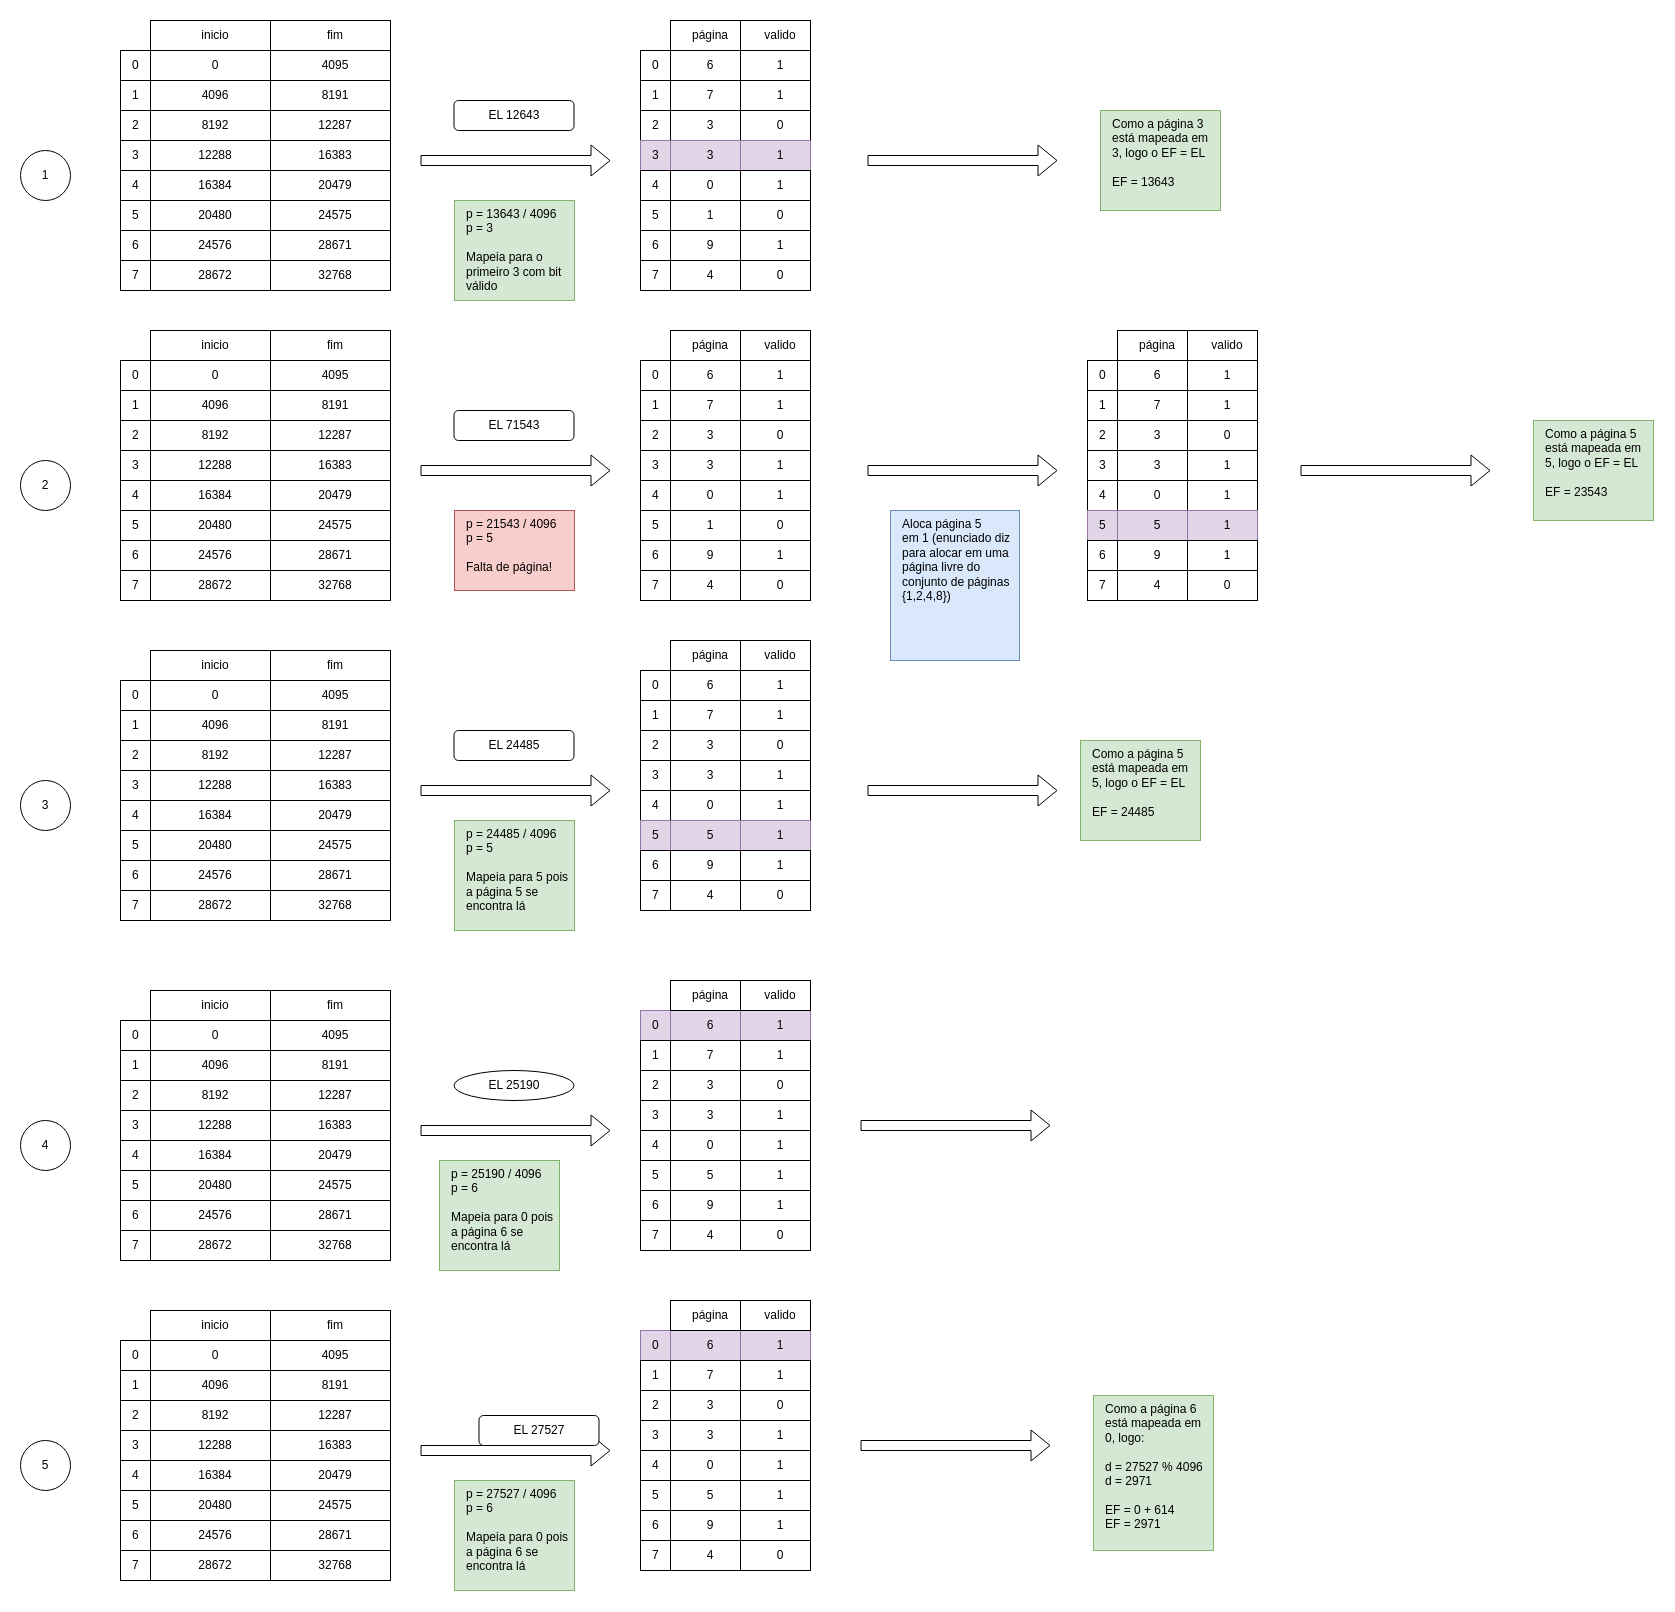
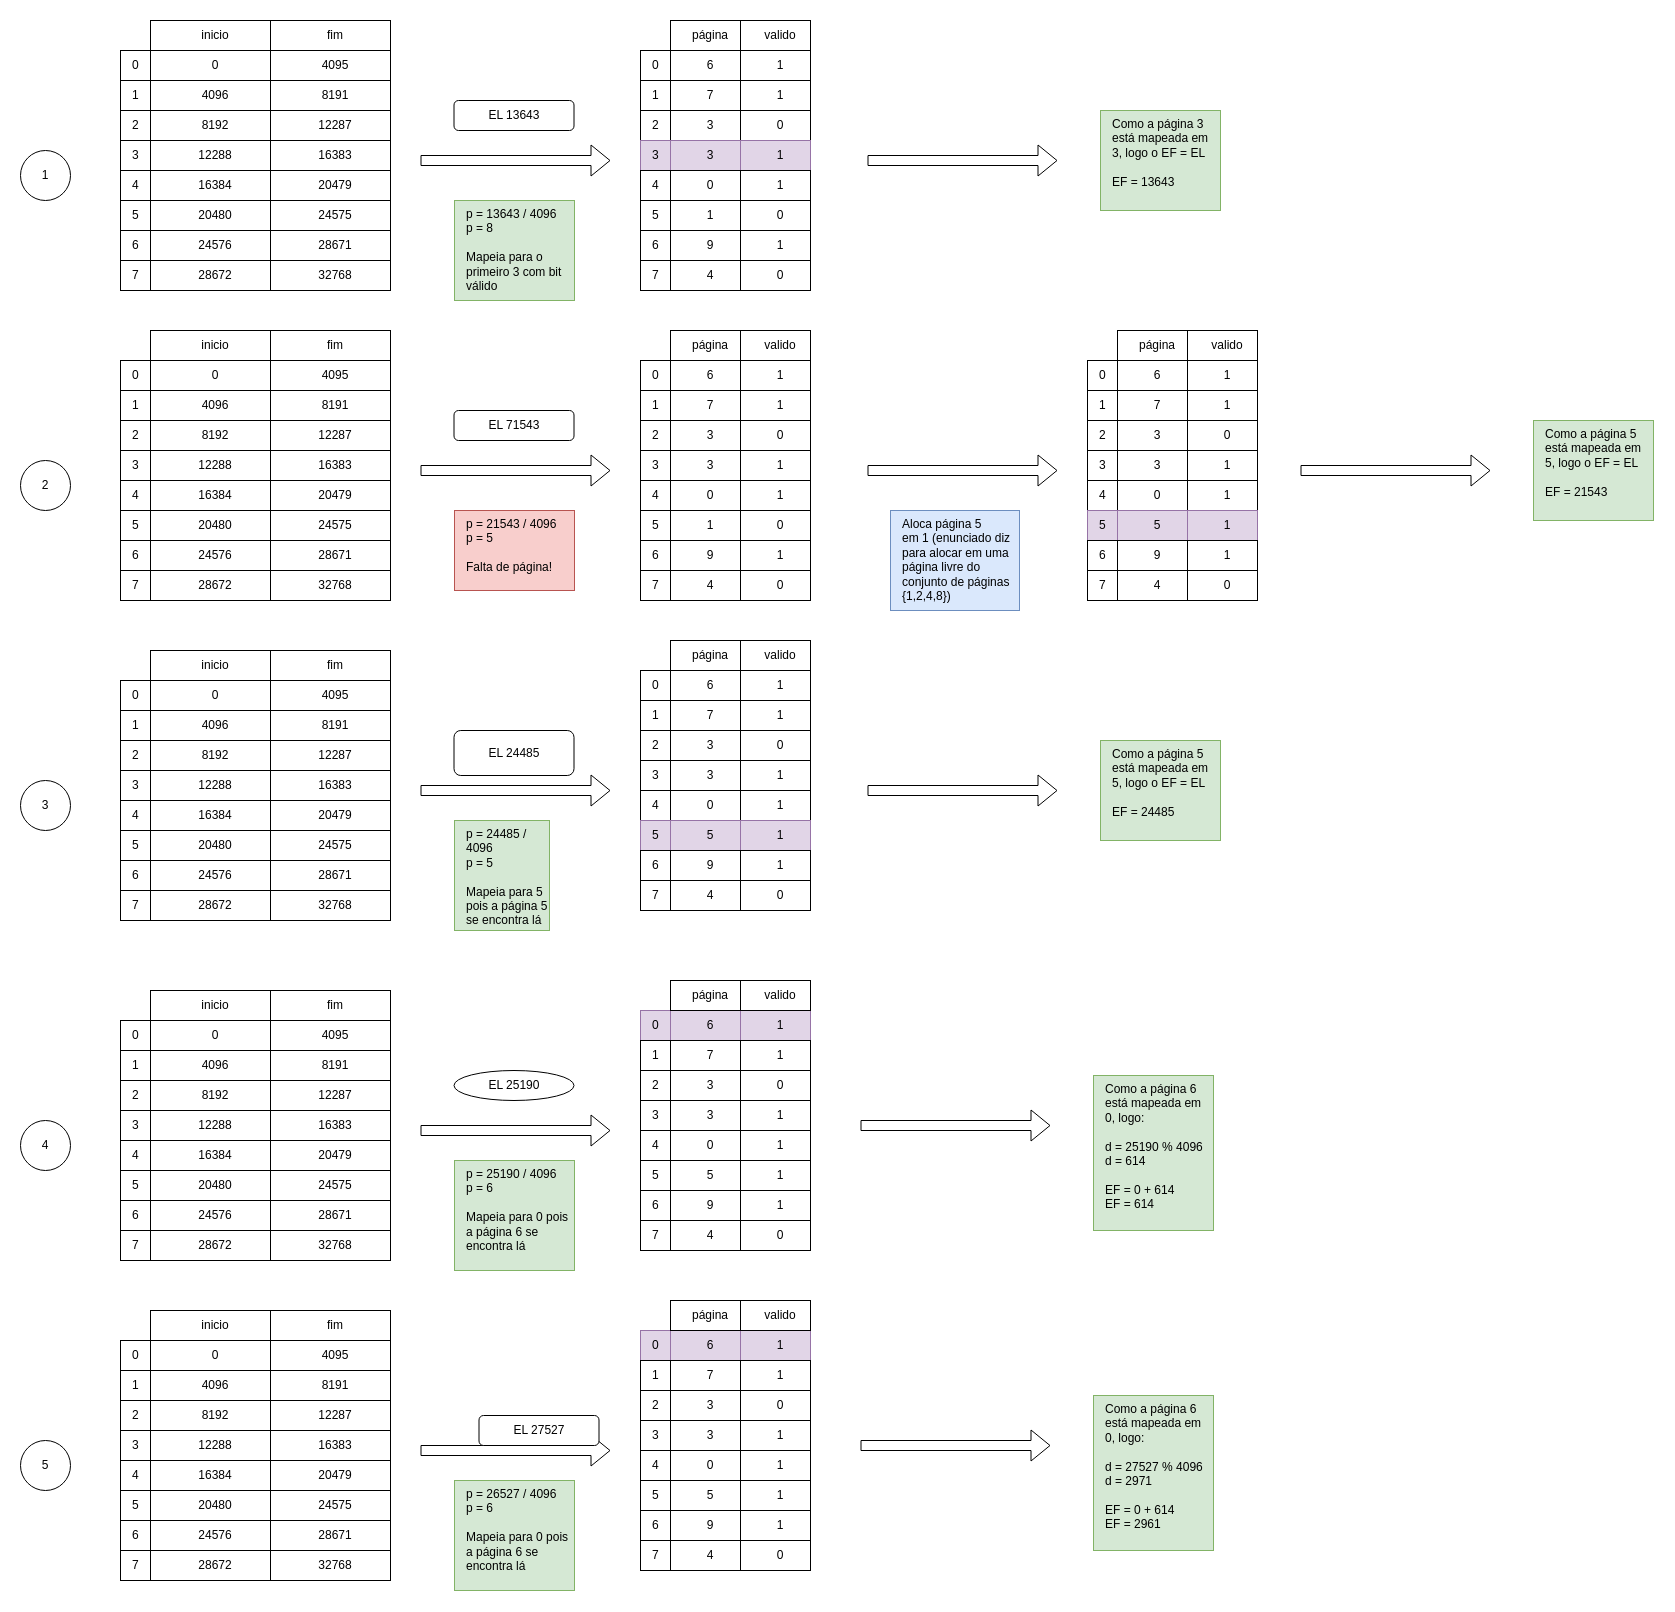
(515, 116) -> (515, 116)
(521, 244) -> (521, 244)
(1593, 456) -> (1593, 456)
(955, 586) -> (955, 561)
(514, 746) -> (514, 753)
(1141, 791) -> (1161, 791)
(515, 876) -> (502, 876)
none -> (1154, 1153)
(500, 1216) -> (515, 1216)
(1153, 1453) -> (1153, 1453)
(521, 1524) -> (521, 1524)
